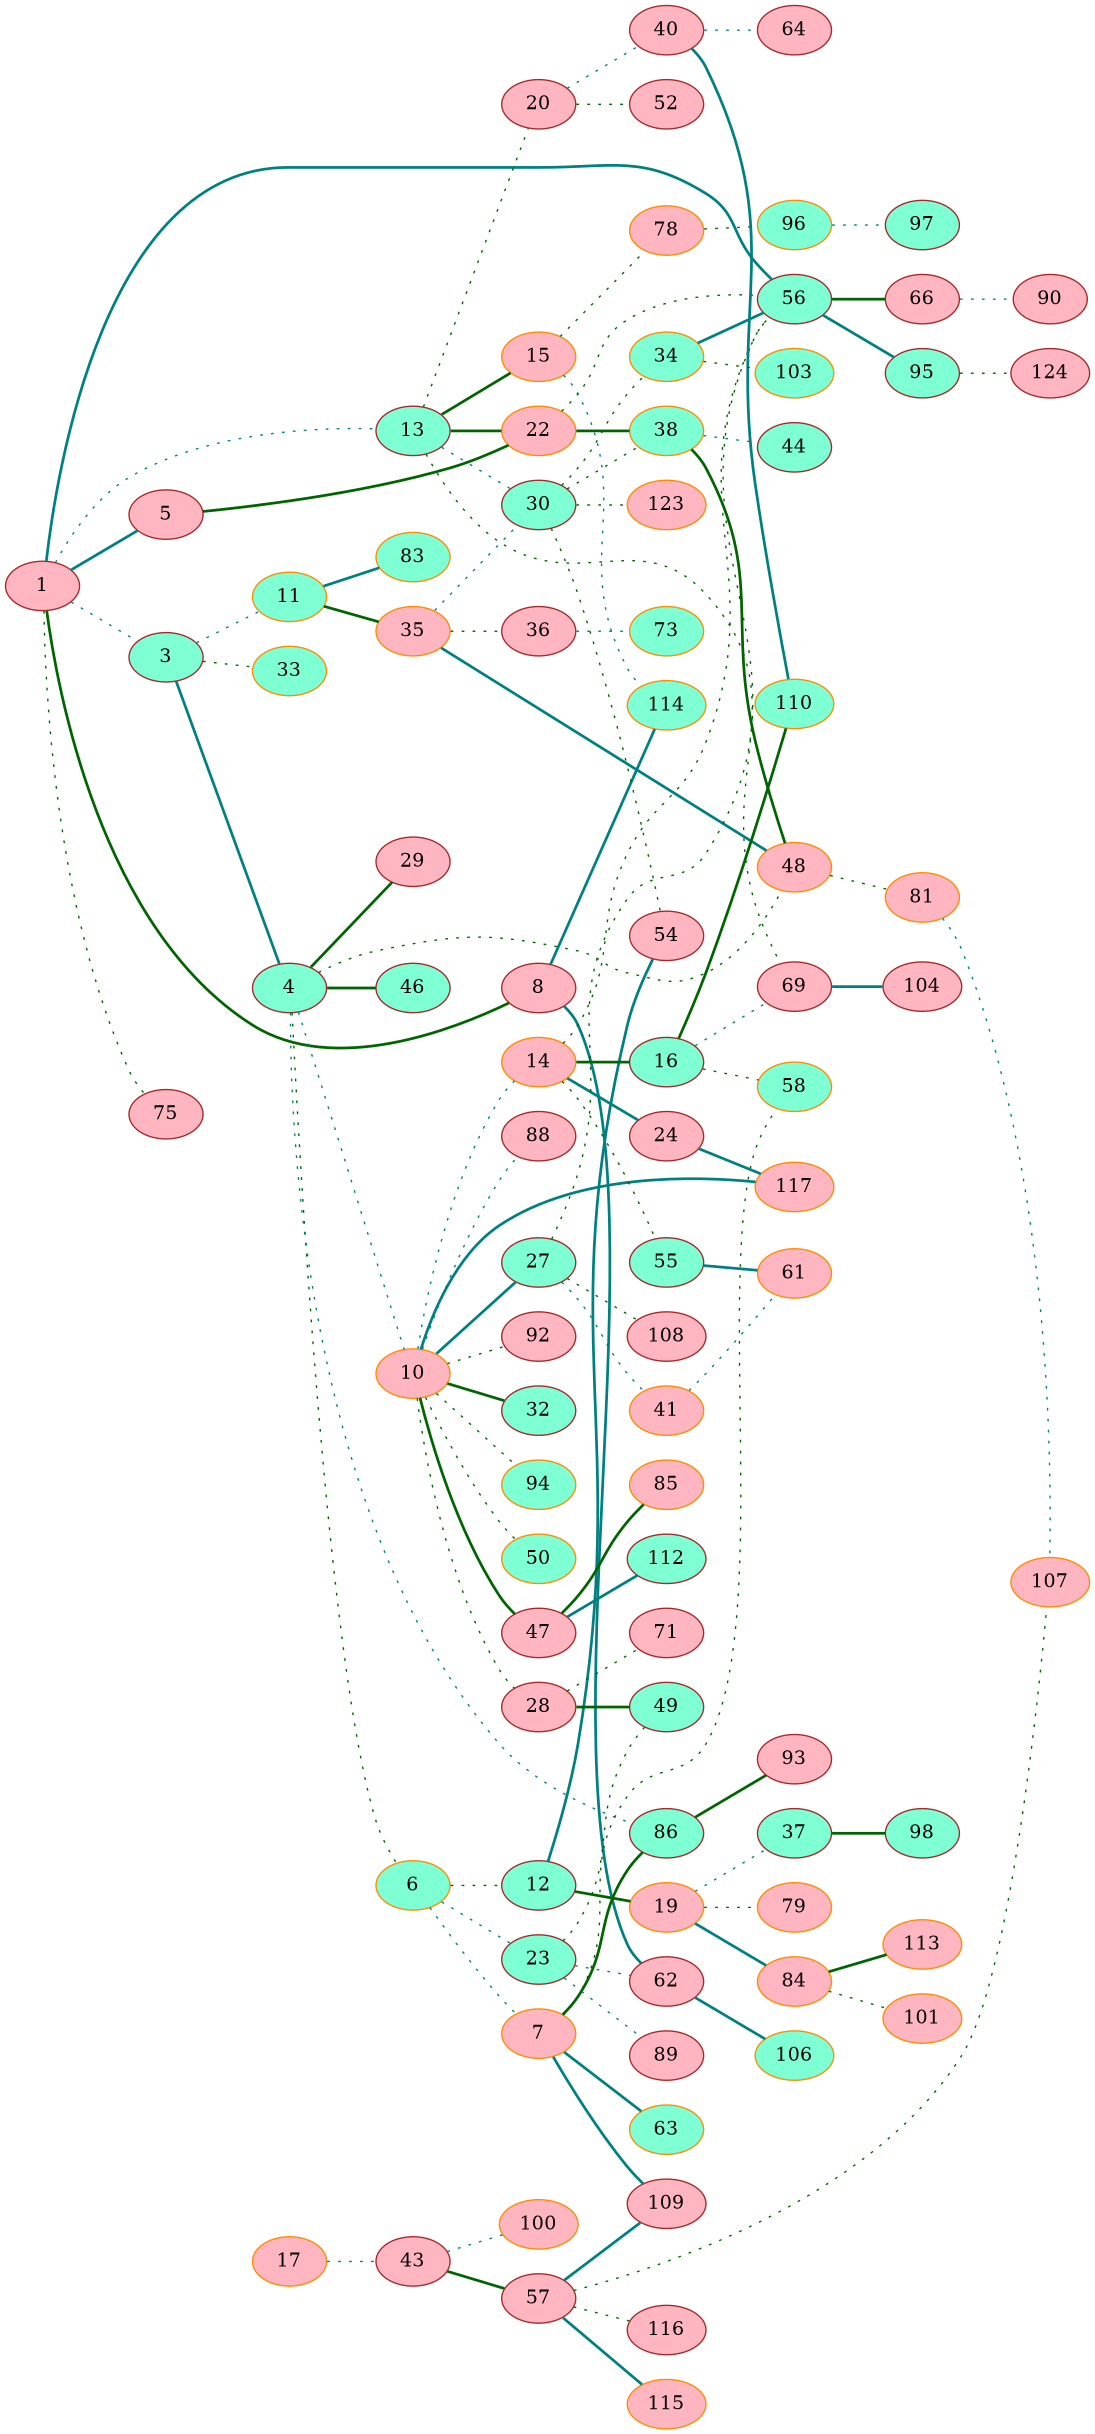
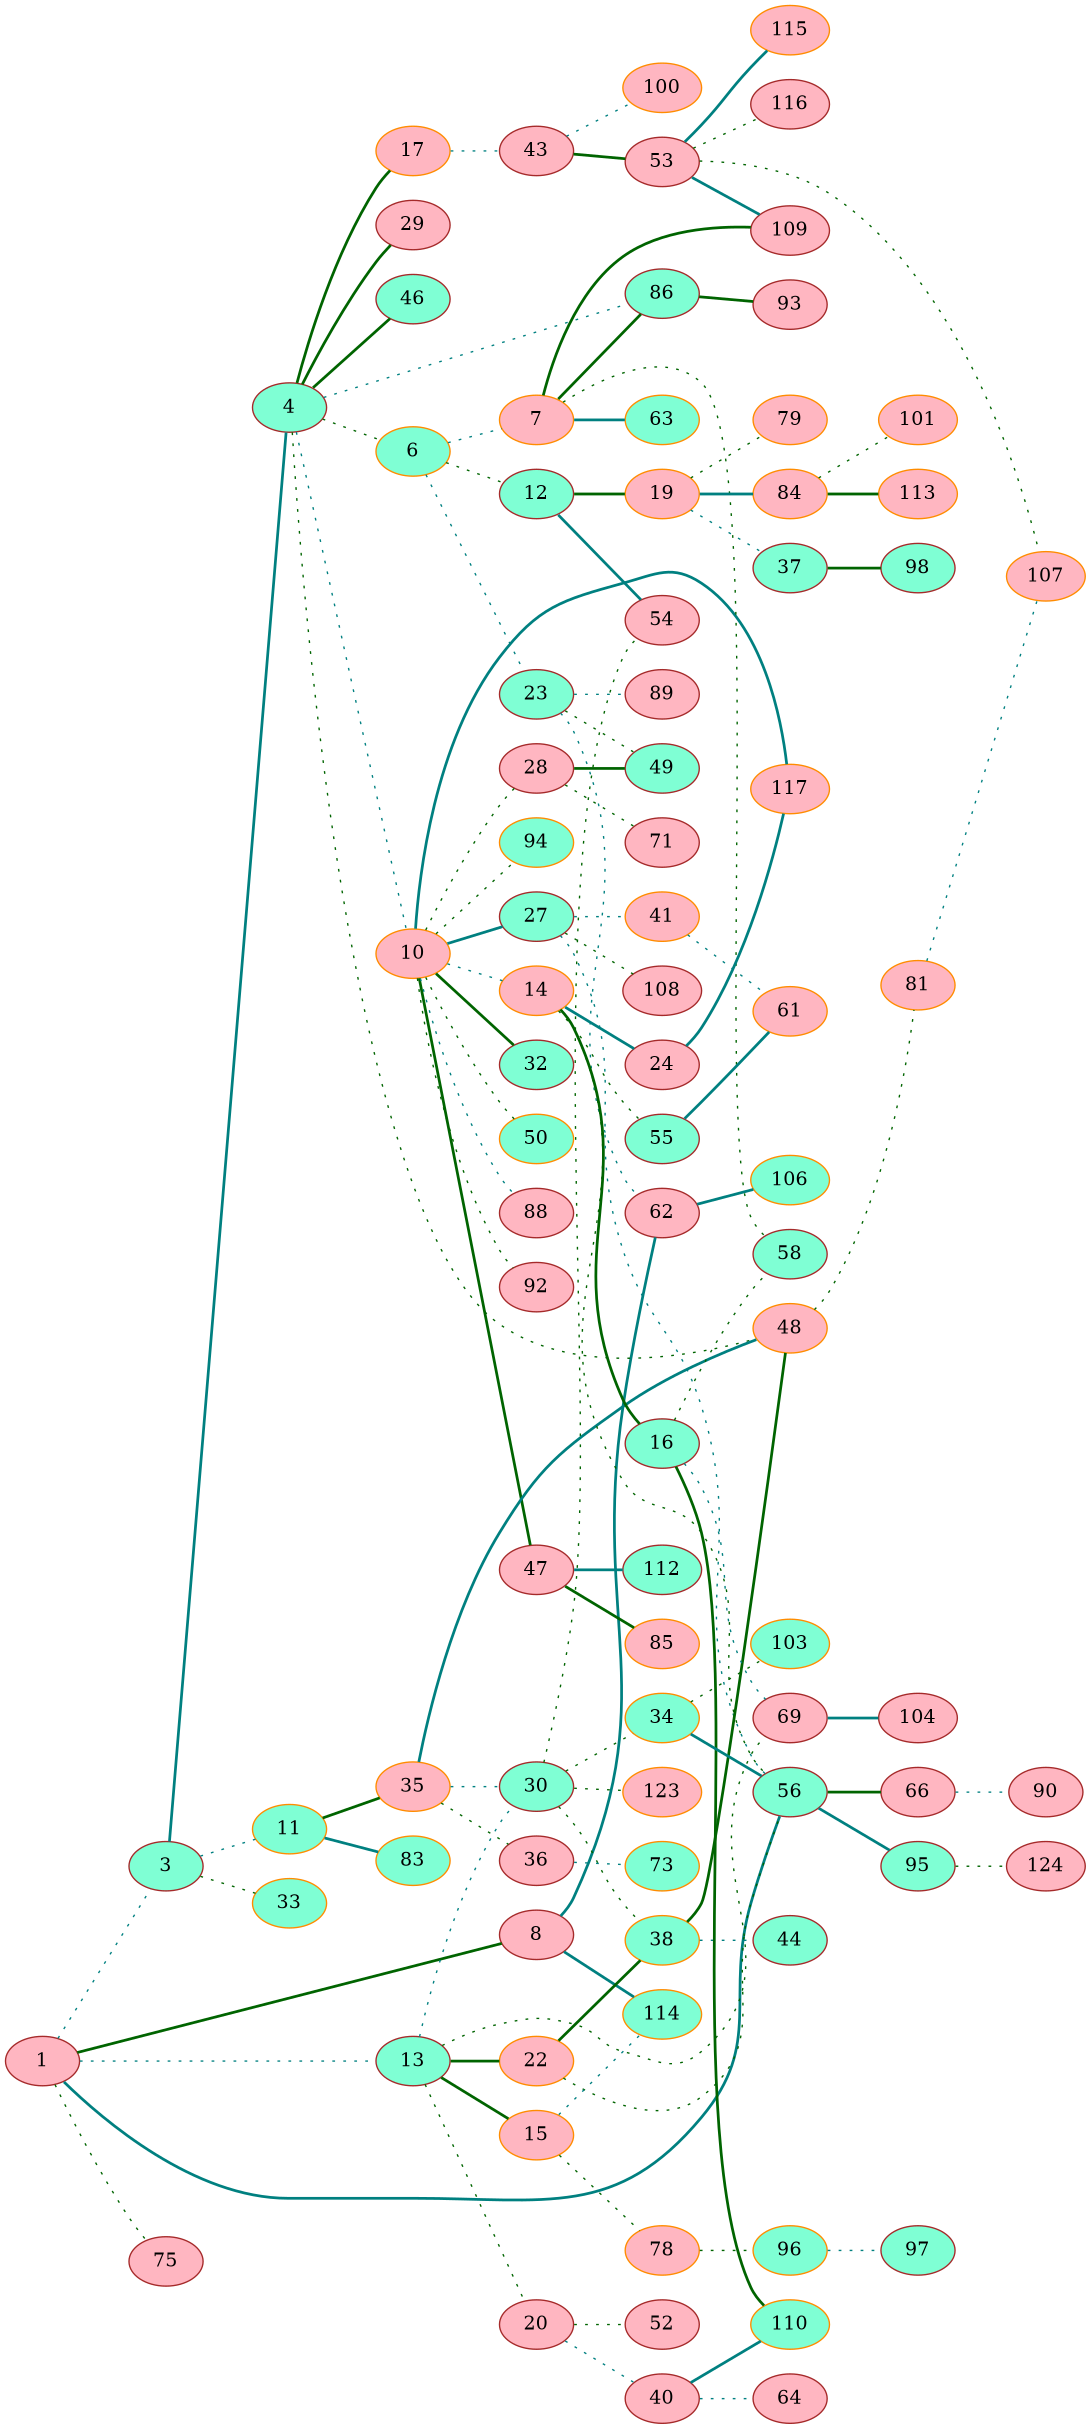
none -> (334, 272)
(166, 515) -> none
(730, 805) -> (665, 1332)
(795, 1087) -> (790, 1254)
(595, 2123) -> (612, 266)
(539, 2298) -> (662, 162)
